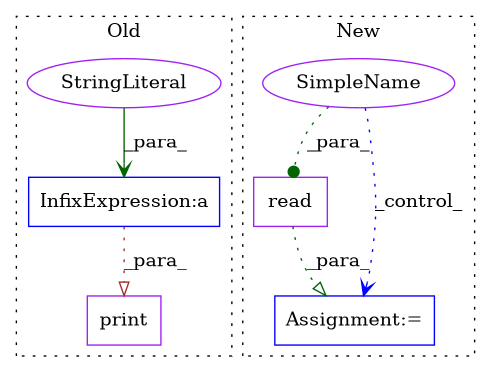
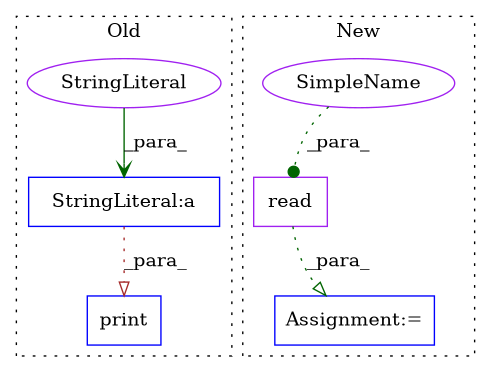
(375, 195) -> none
(124, 202) -> (124, 202)
(124, 321) -> (124, 321)
